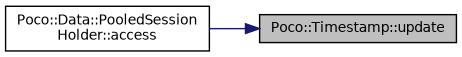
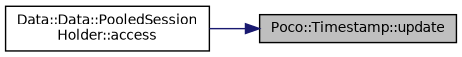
(107, 29) -> (107, 29)
